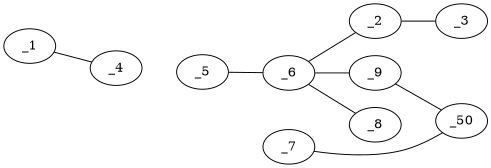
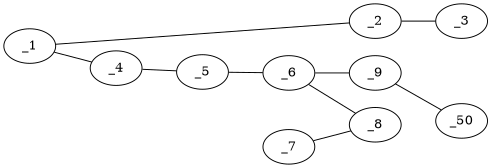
(332, 47) -> (203, 34)
none -> (159, 70)
(380, 154) -> (332, 136)
